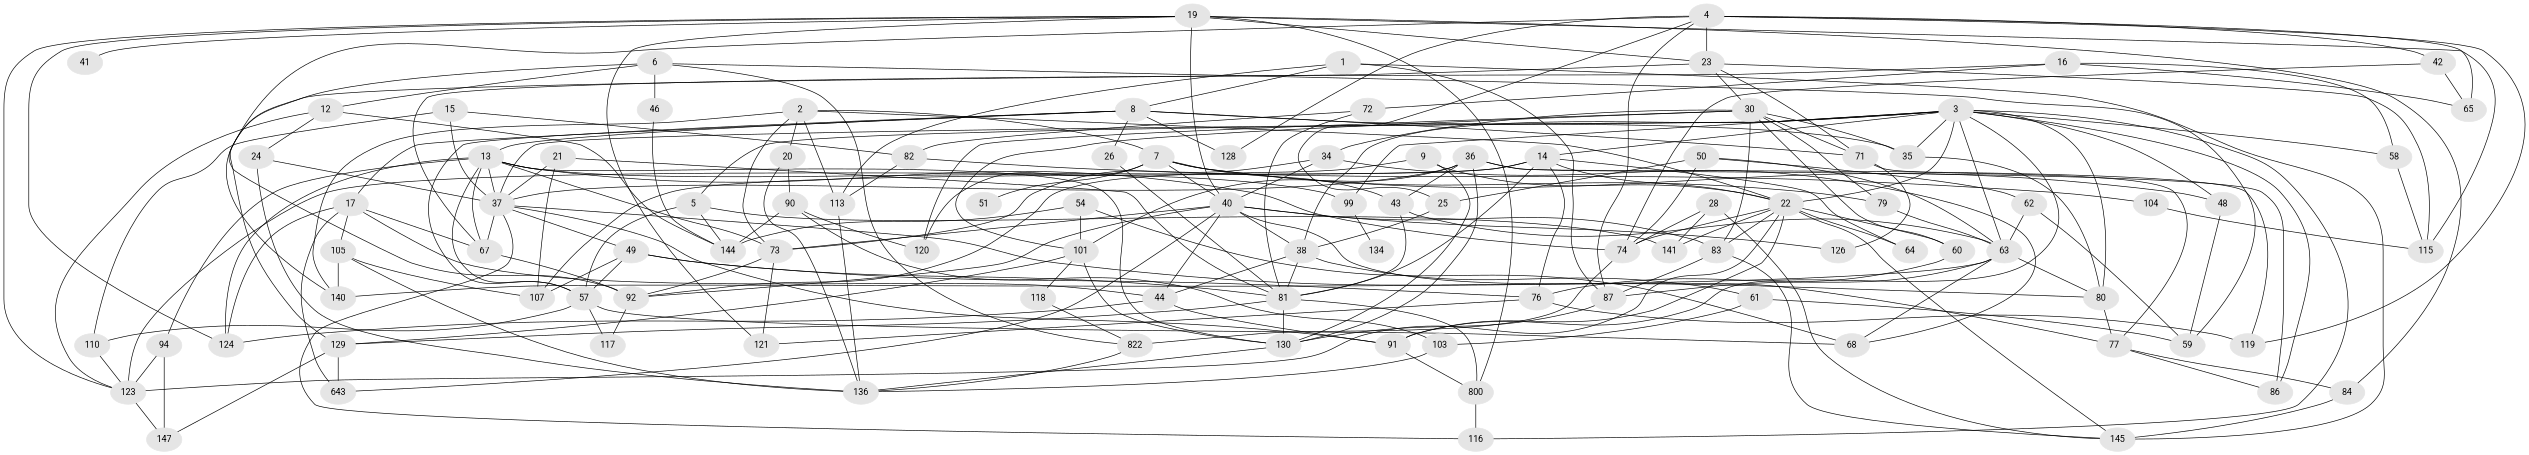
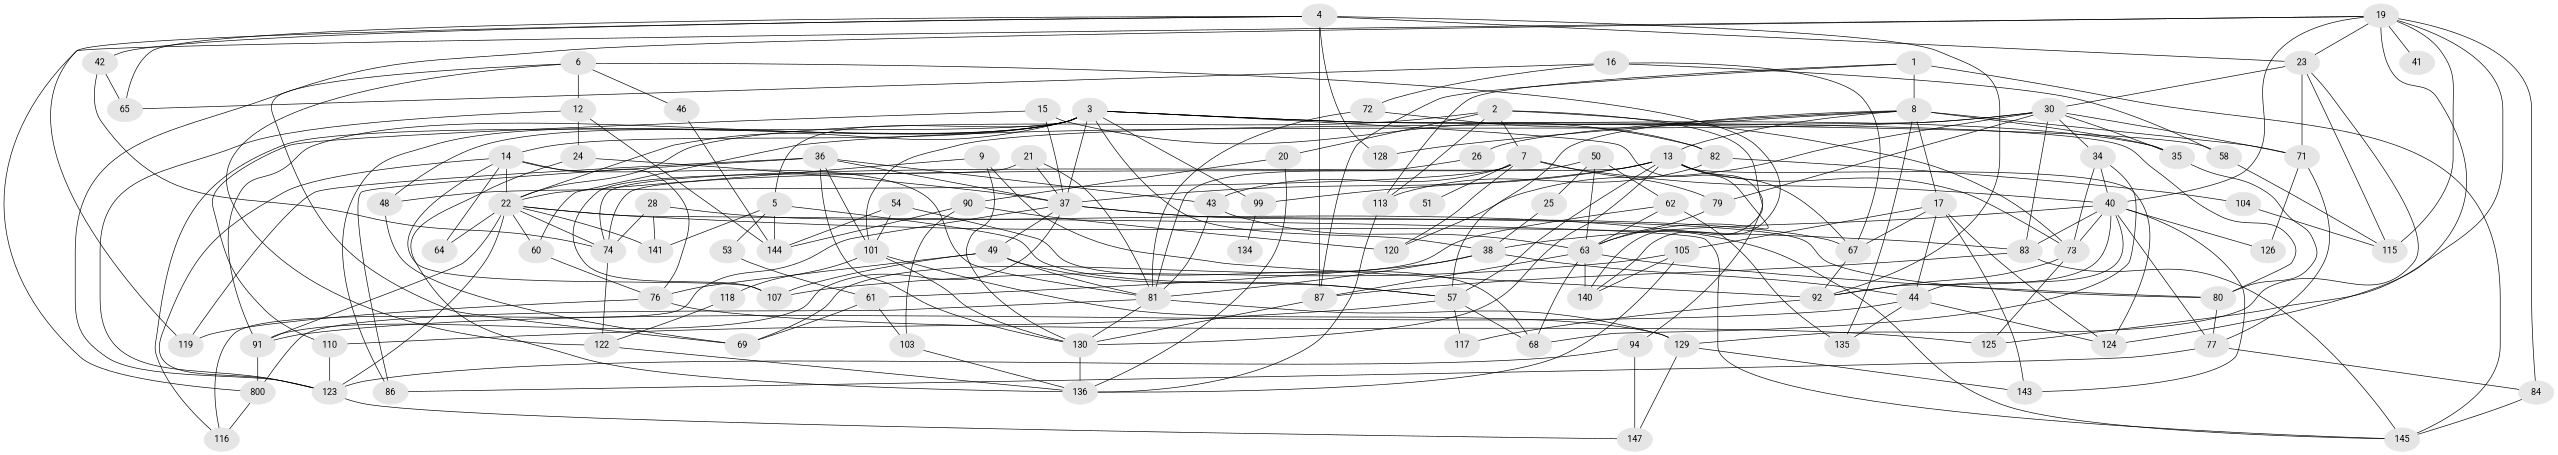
(1420, 113) -> none
none -> (727, 251)
(761, 345) -> (1989, 345)
(1135, 345) -> (602, 345)
none -> (1842, 345)
(2188, 345) -> (742, 345)
(338, 392) -> (2025, 392)
